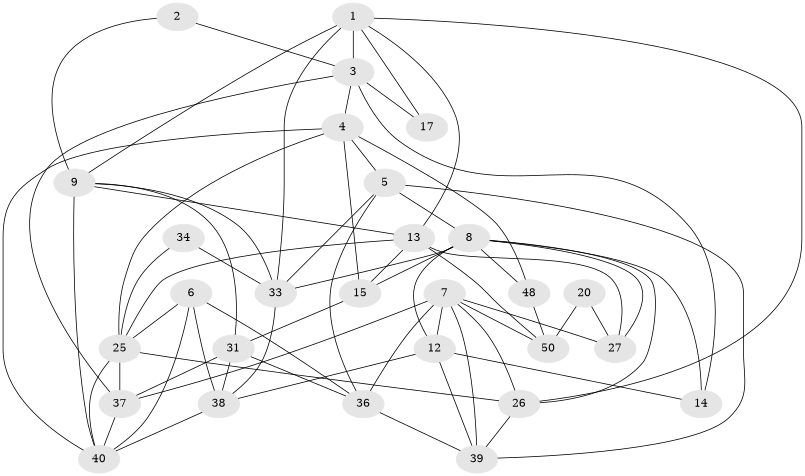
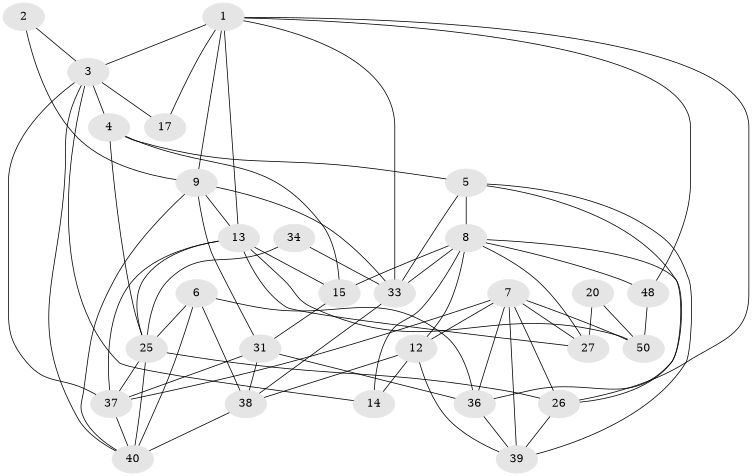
(25, 185) -> (52, 278)
(461, 196) -> (561, 50)
none -> (124, 293)
